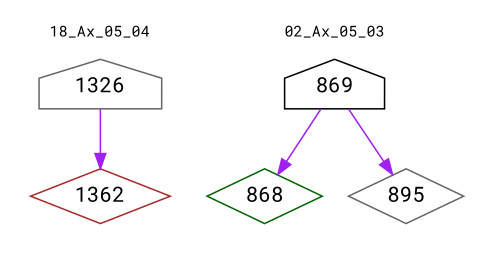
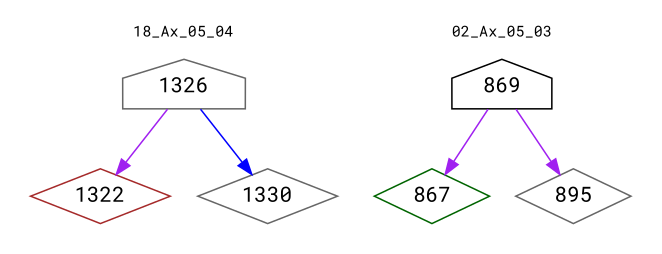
(100, 196) -> (100, 196)
(265, 196) -> (432, 196)
none -> (268, 196)
